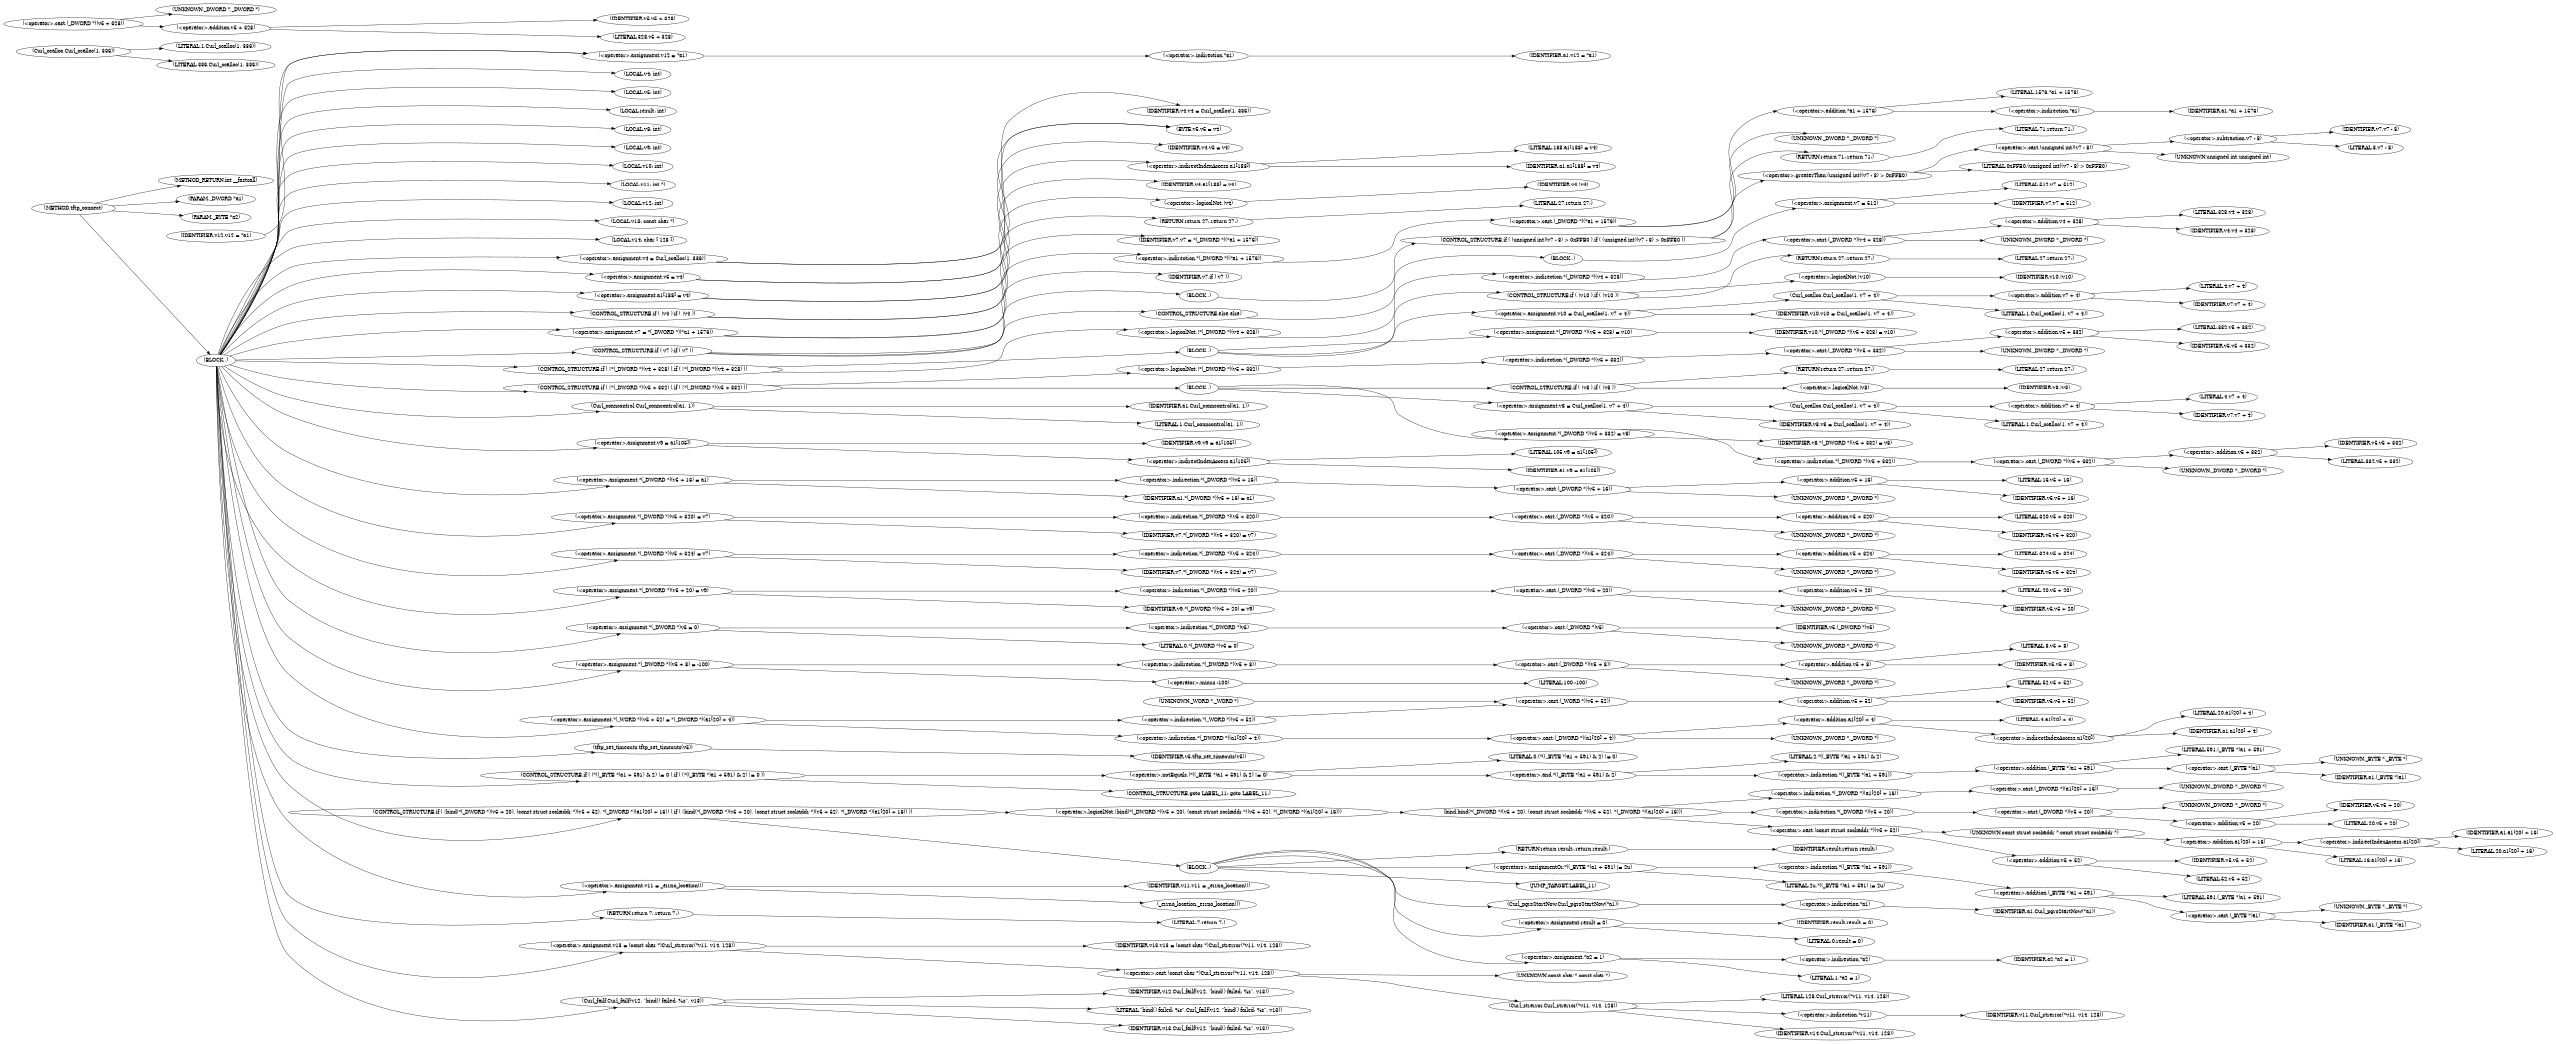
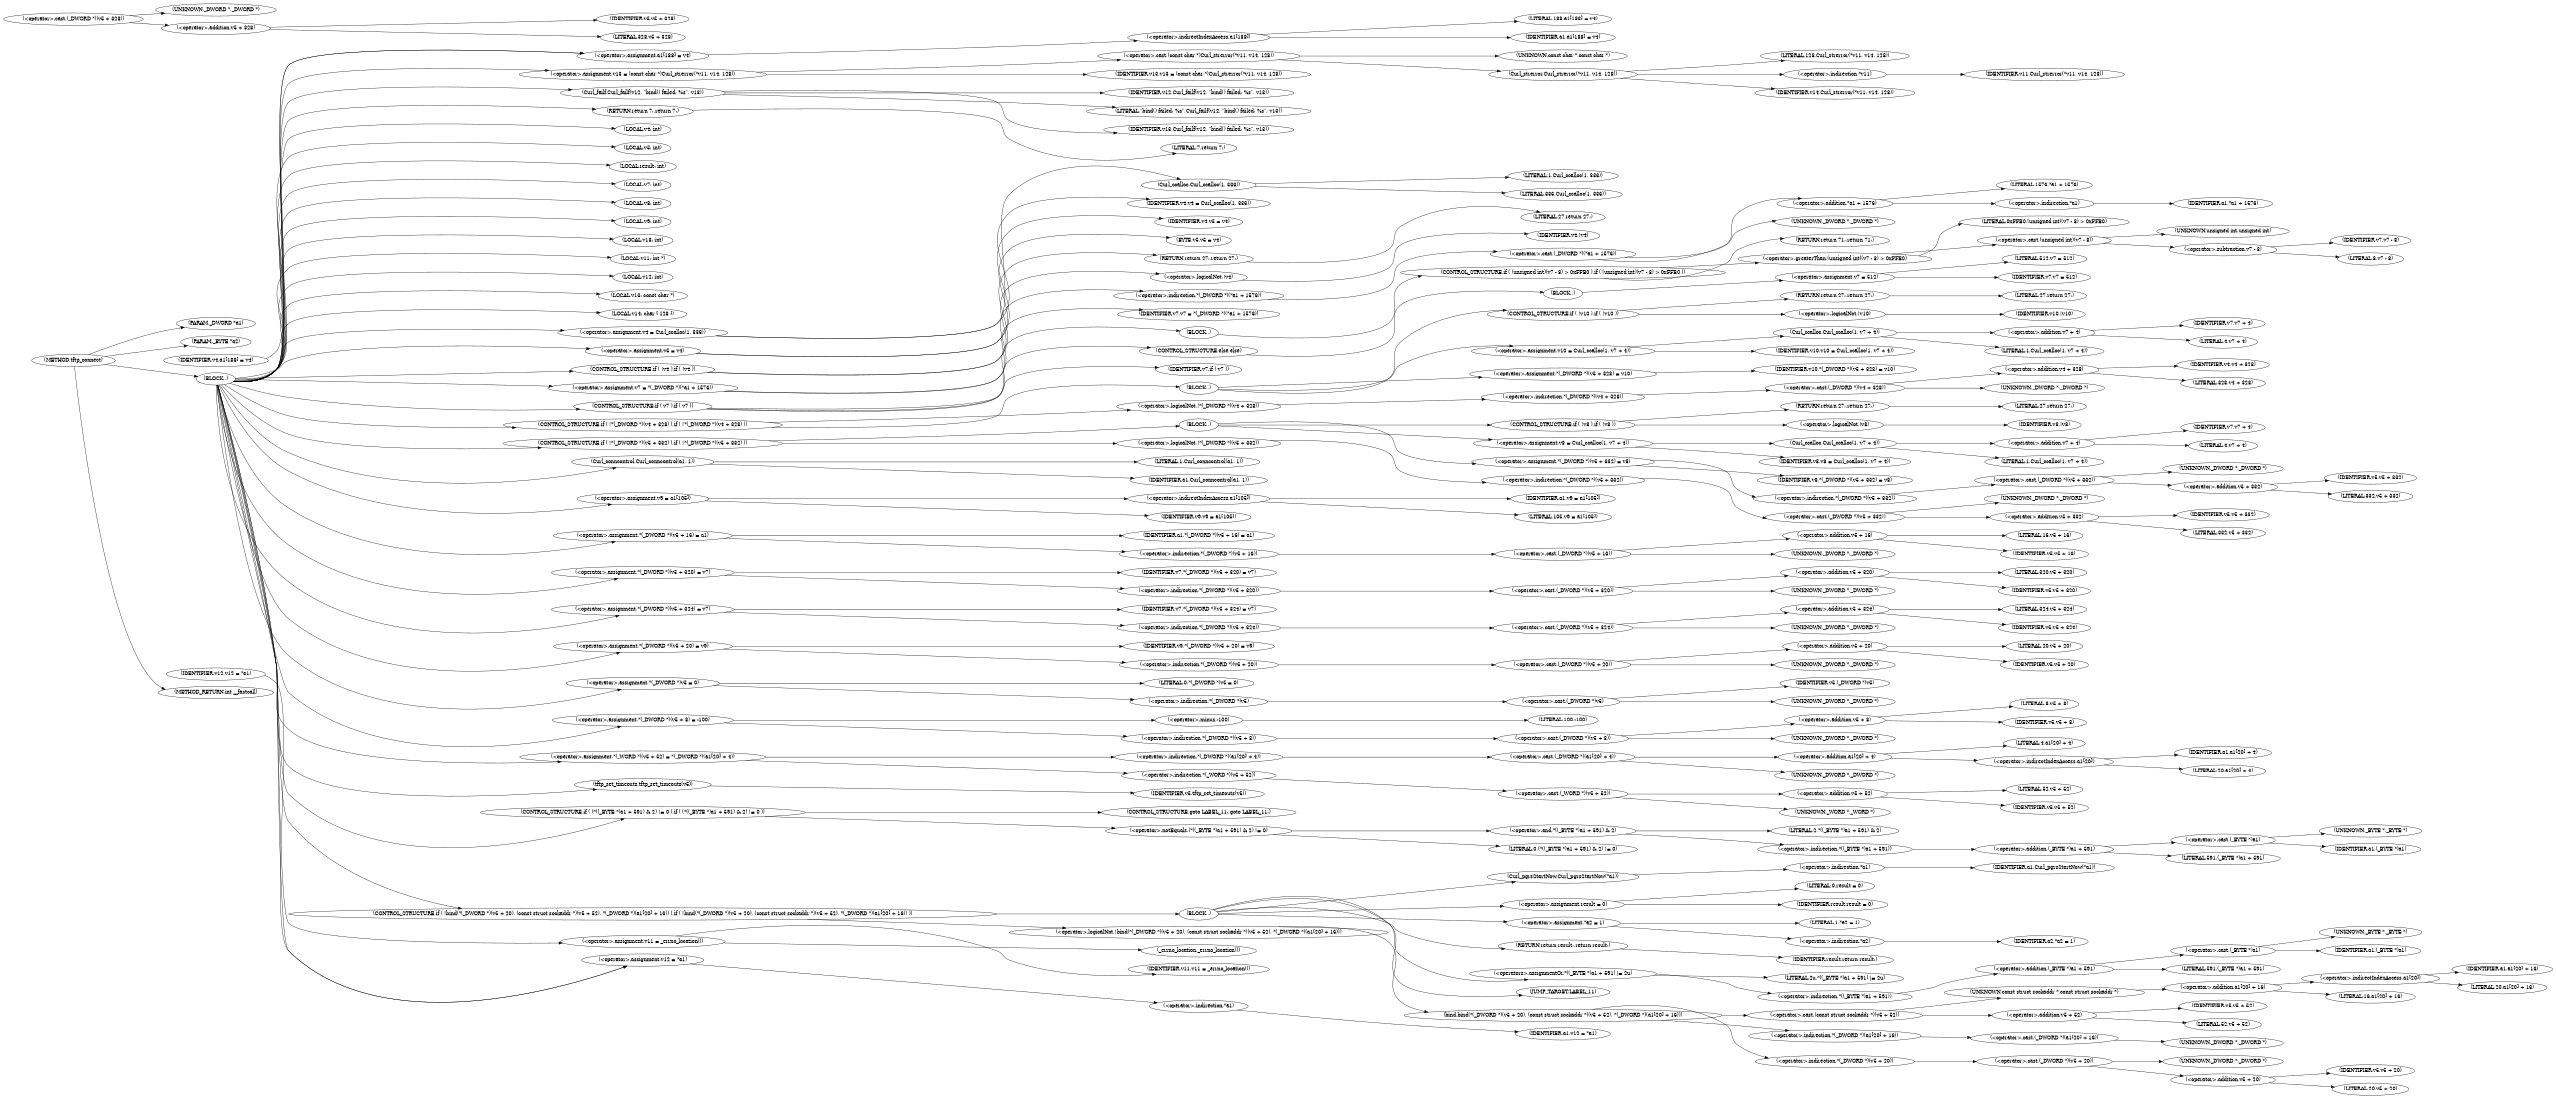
(2044, 130) -> none
(999, 158) -> (1005, 283)
(643, 167) -> (643, 241)
none -> (643, 185)
(1001, 234) -> (287, 69)
(1374, 702) -> (1700, 803)
